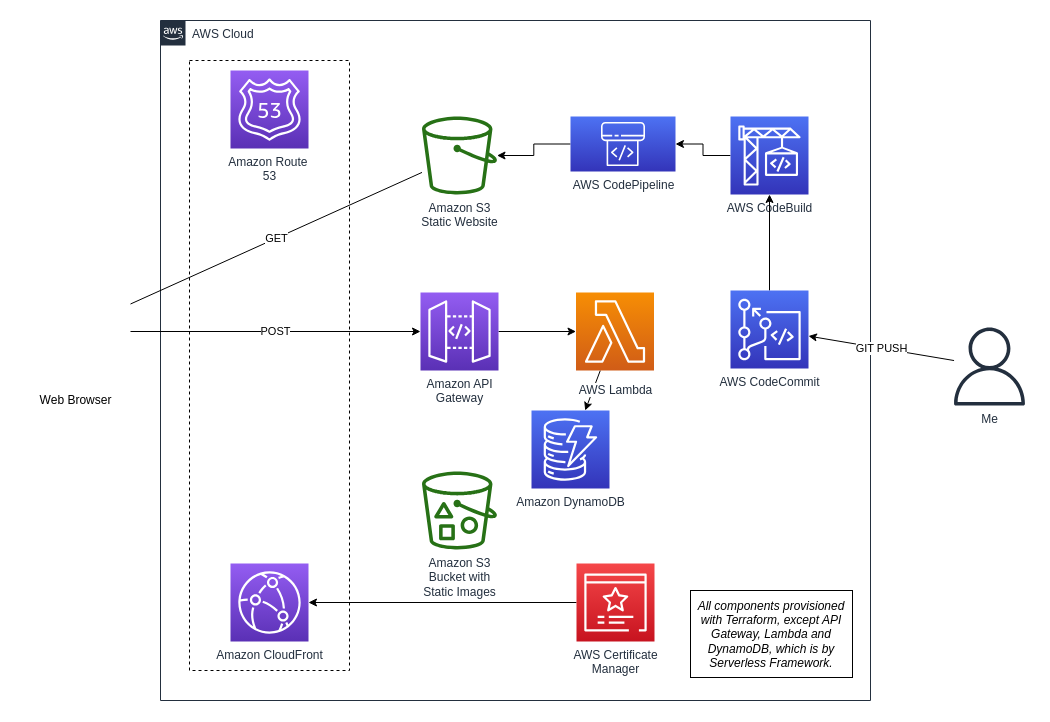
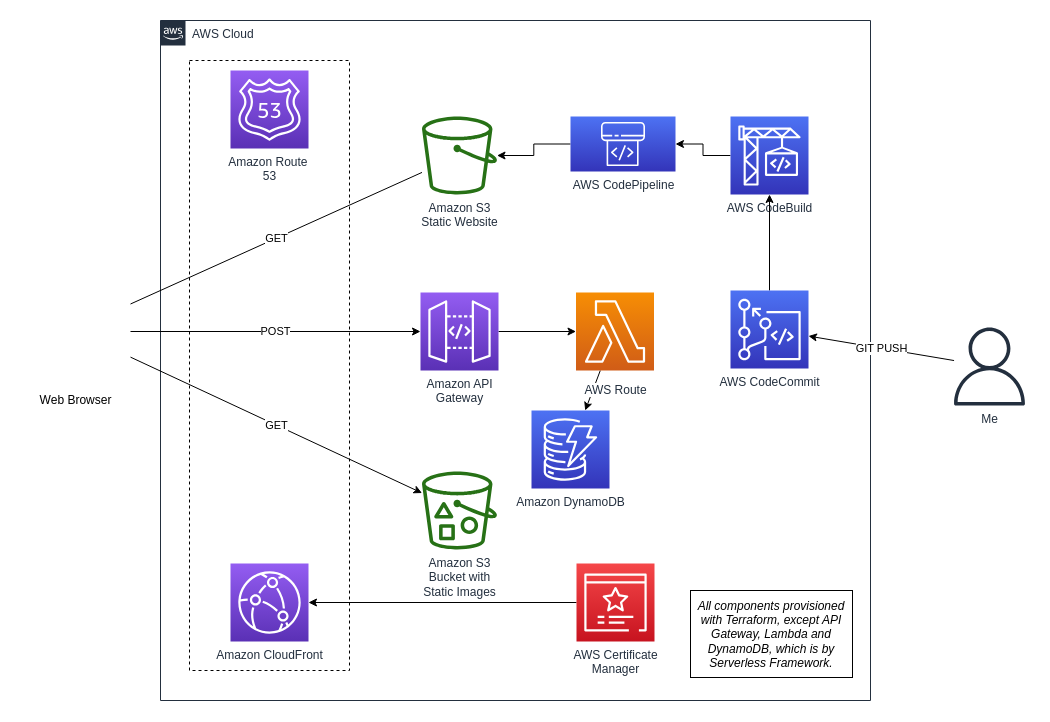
(616, 391) -> (616, 391)
none -> (273, 424)
